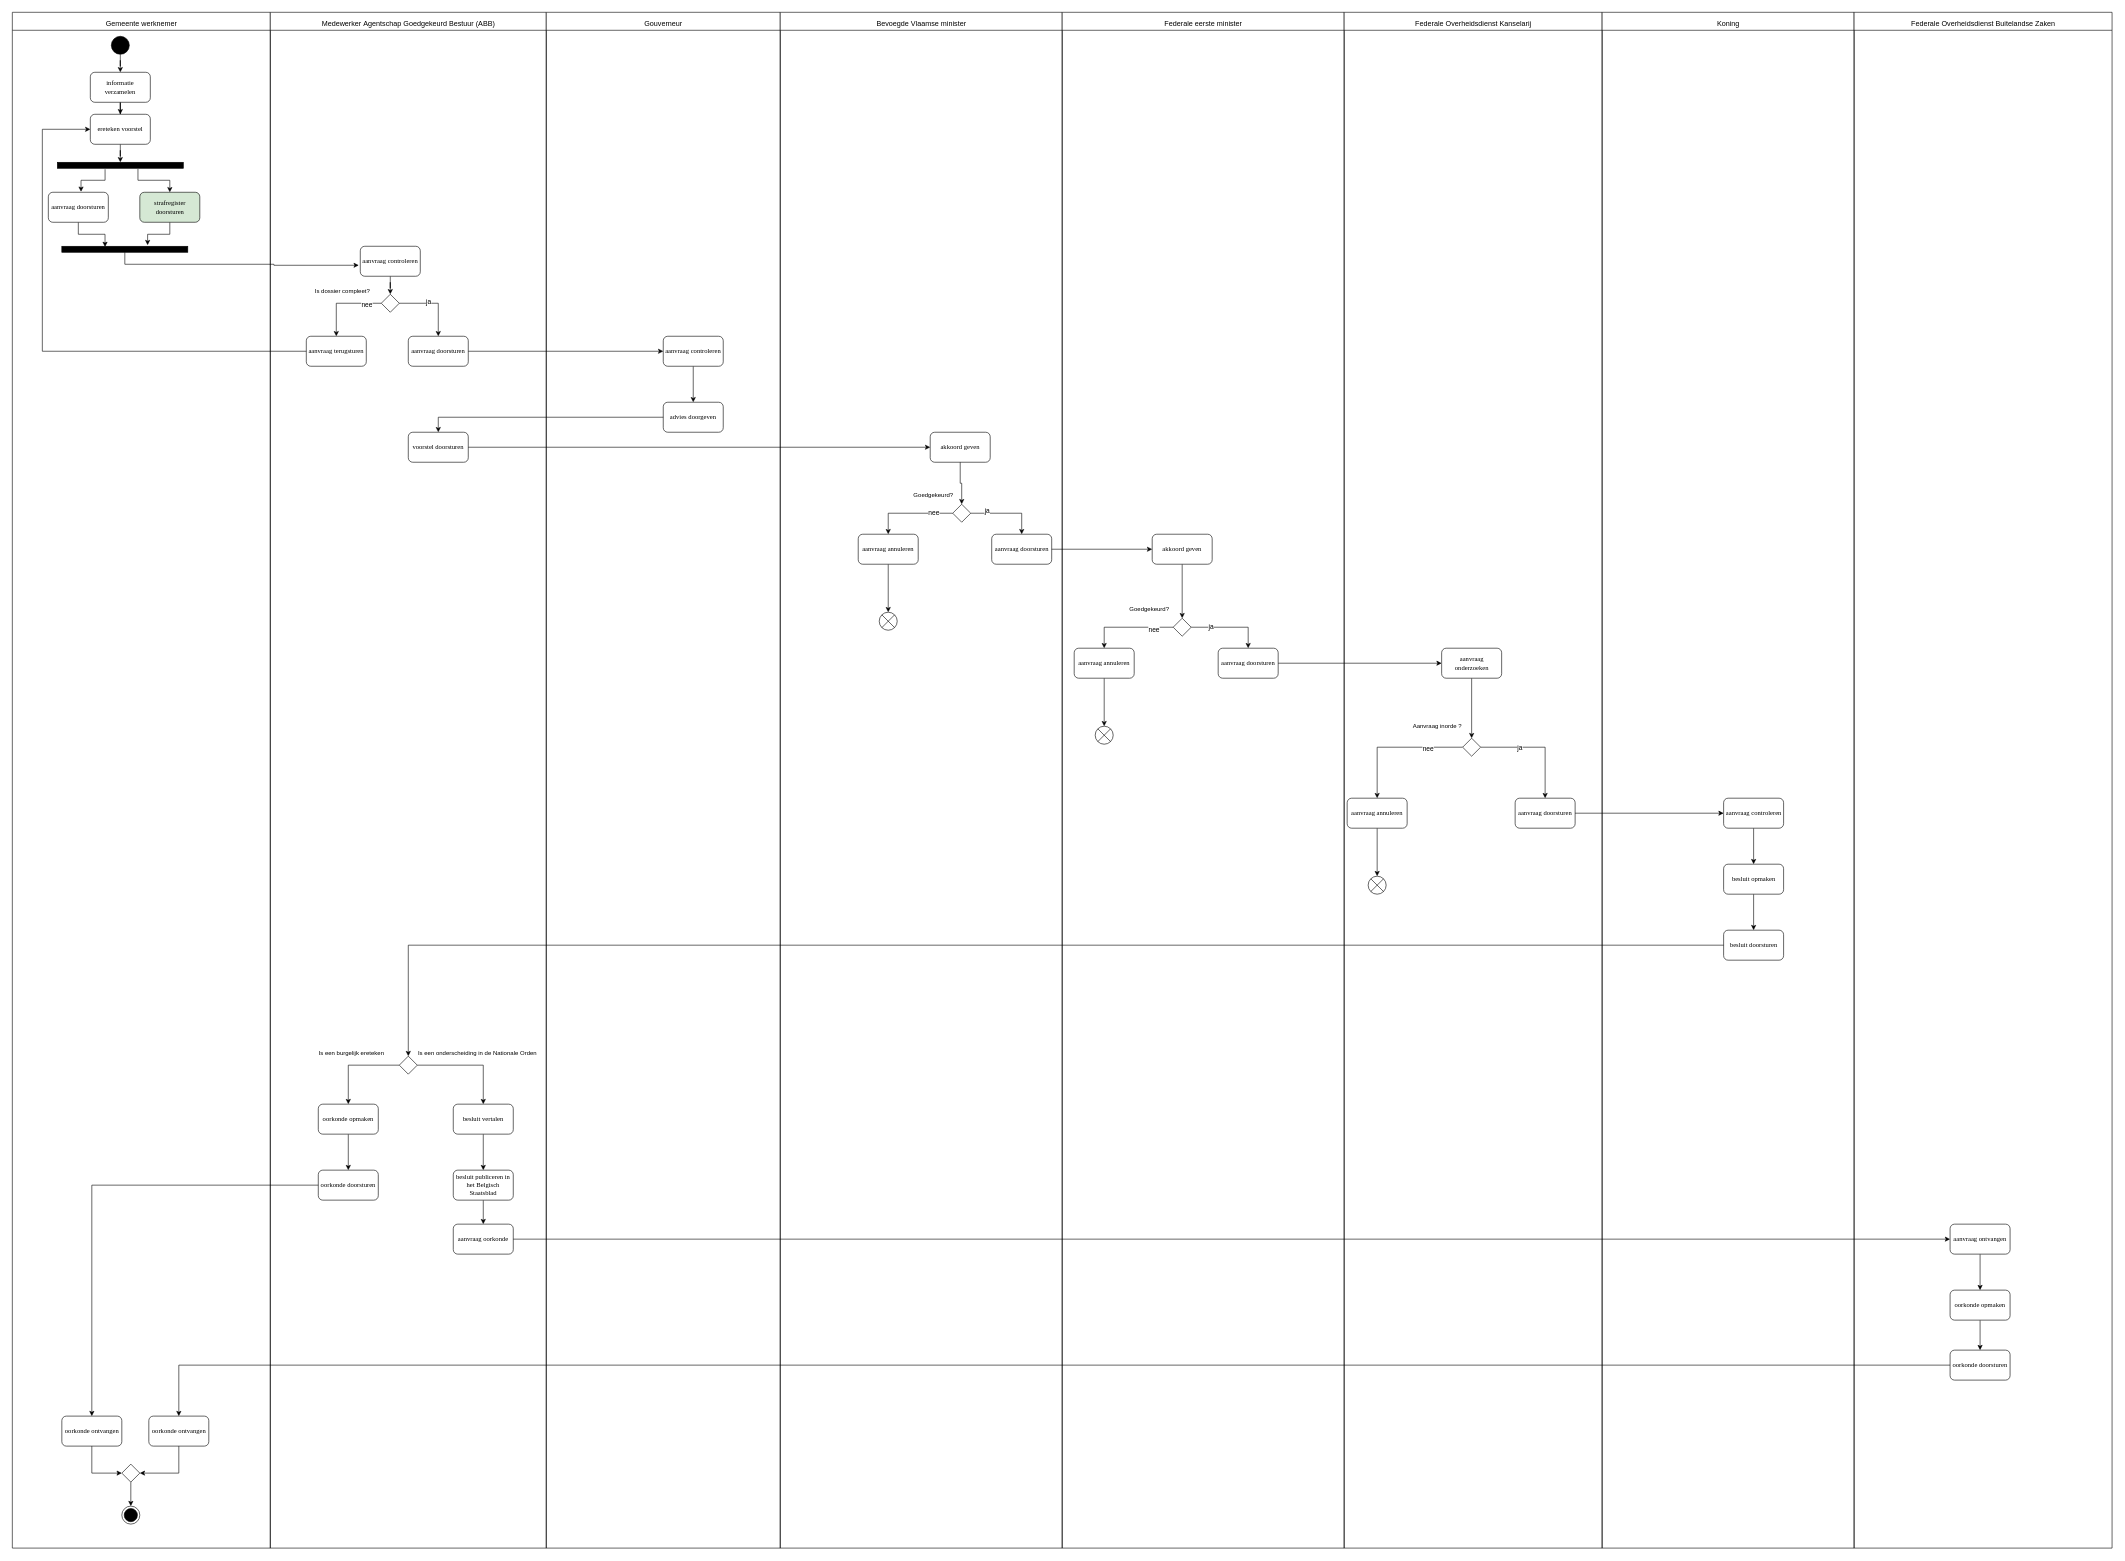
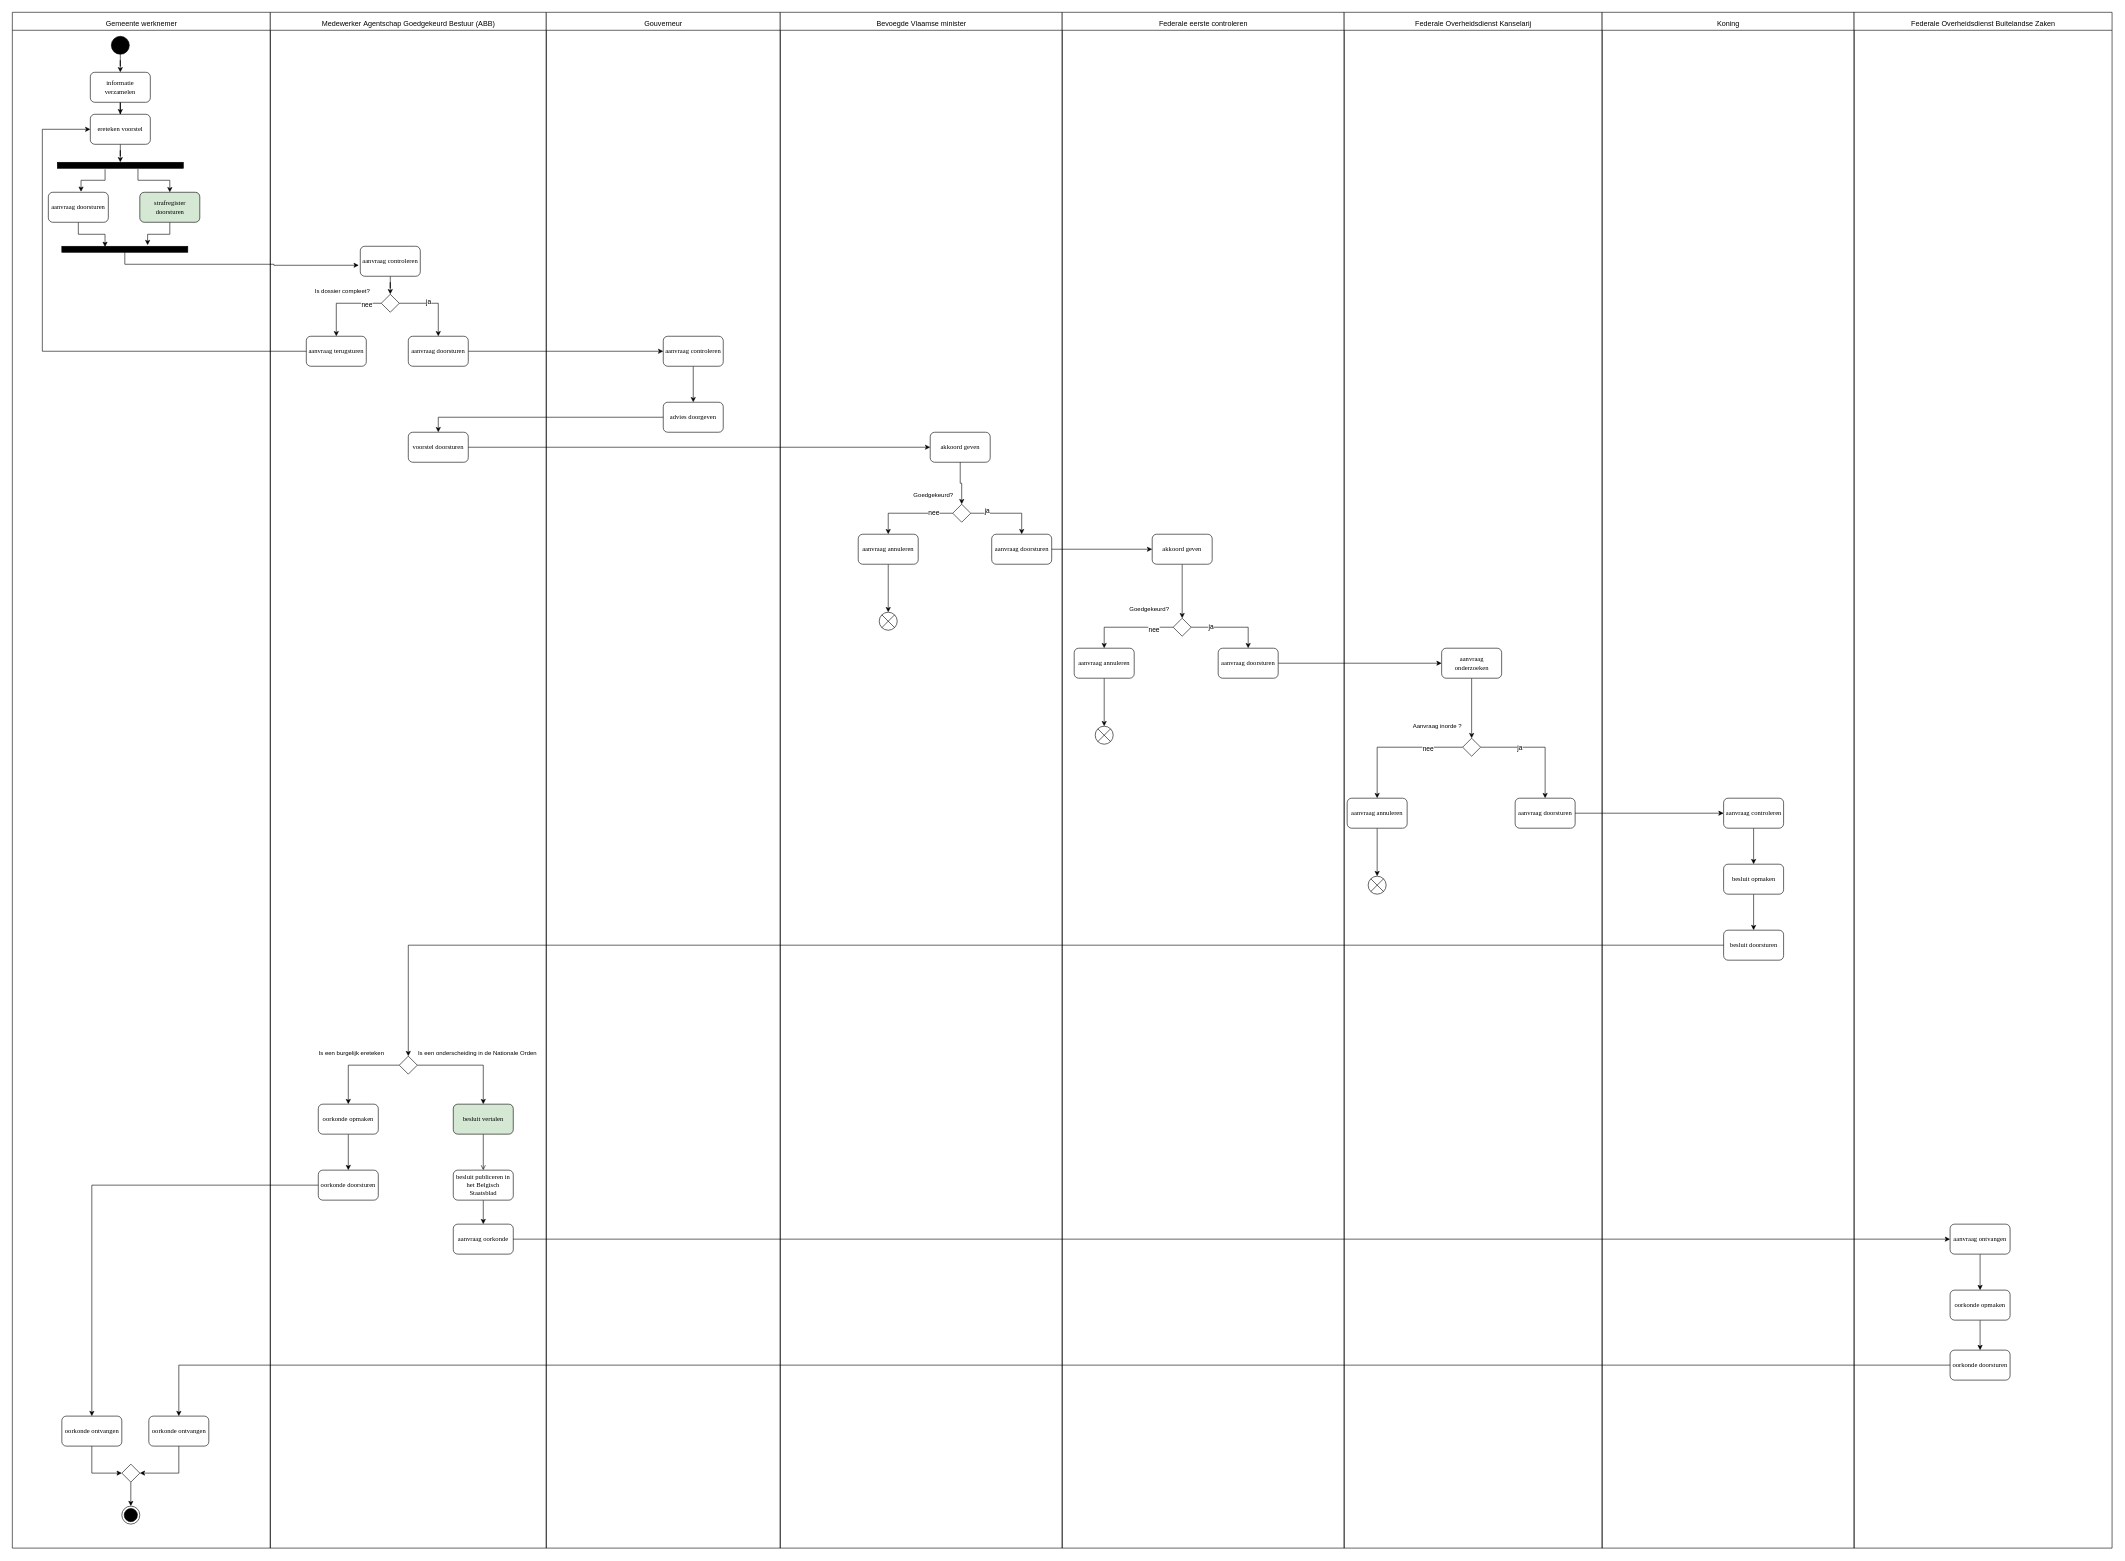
(1204, 21) -> (1204, 21)
(483, 1119) -> (483, 1119)
(483, 1164) -> (483, 1166)
